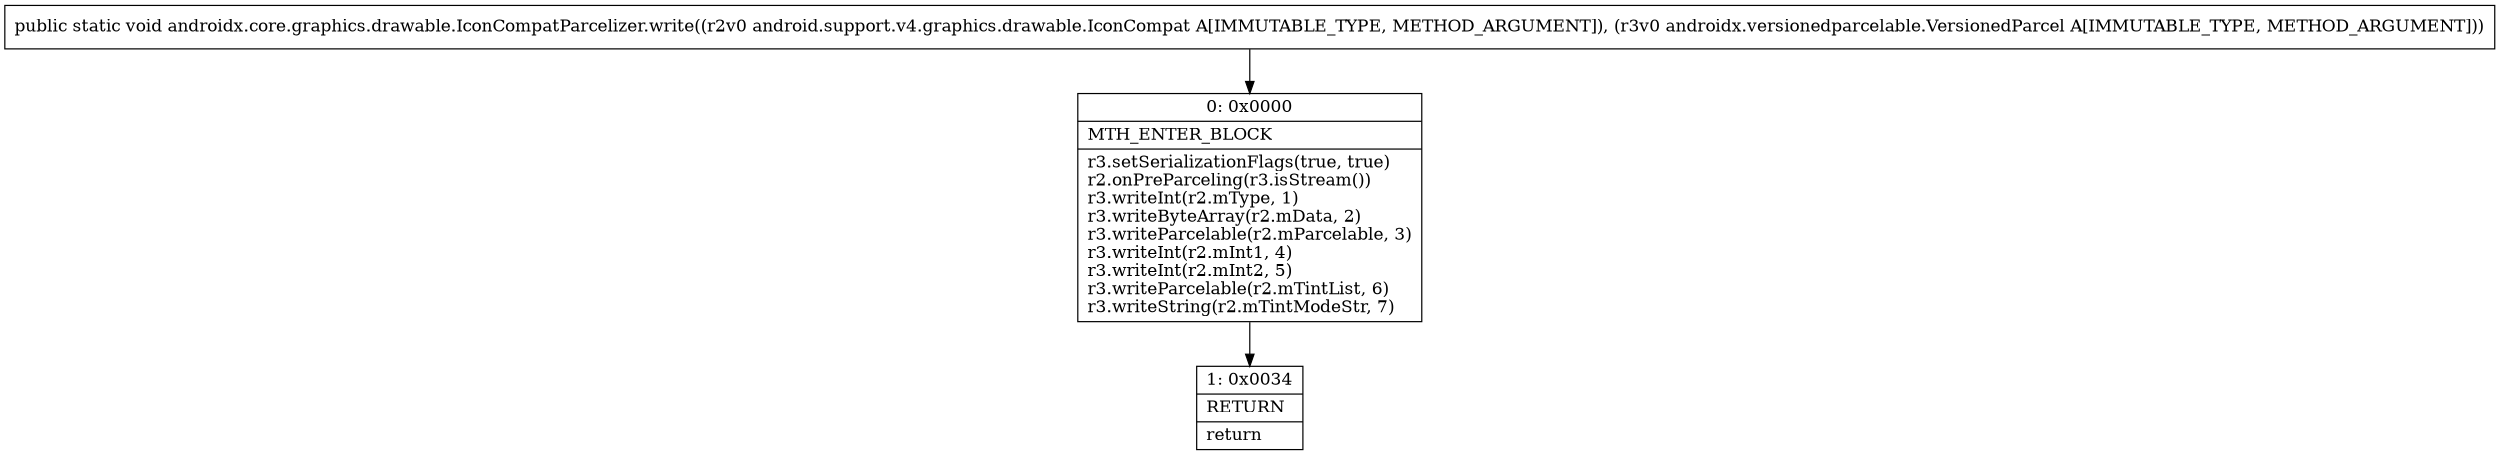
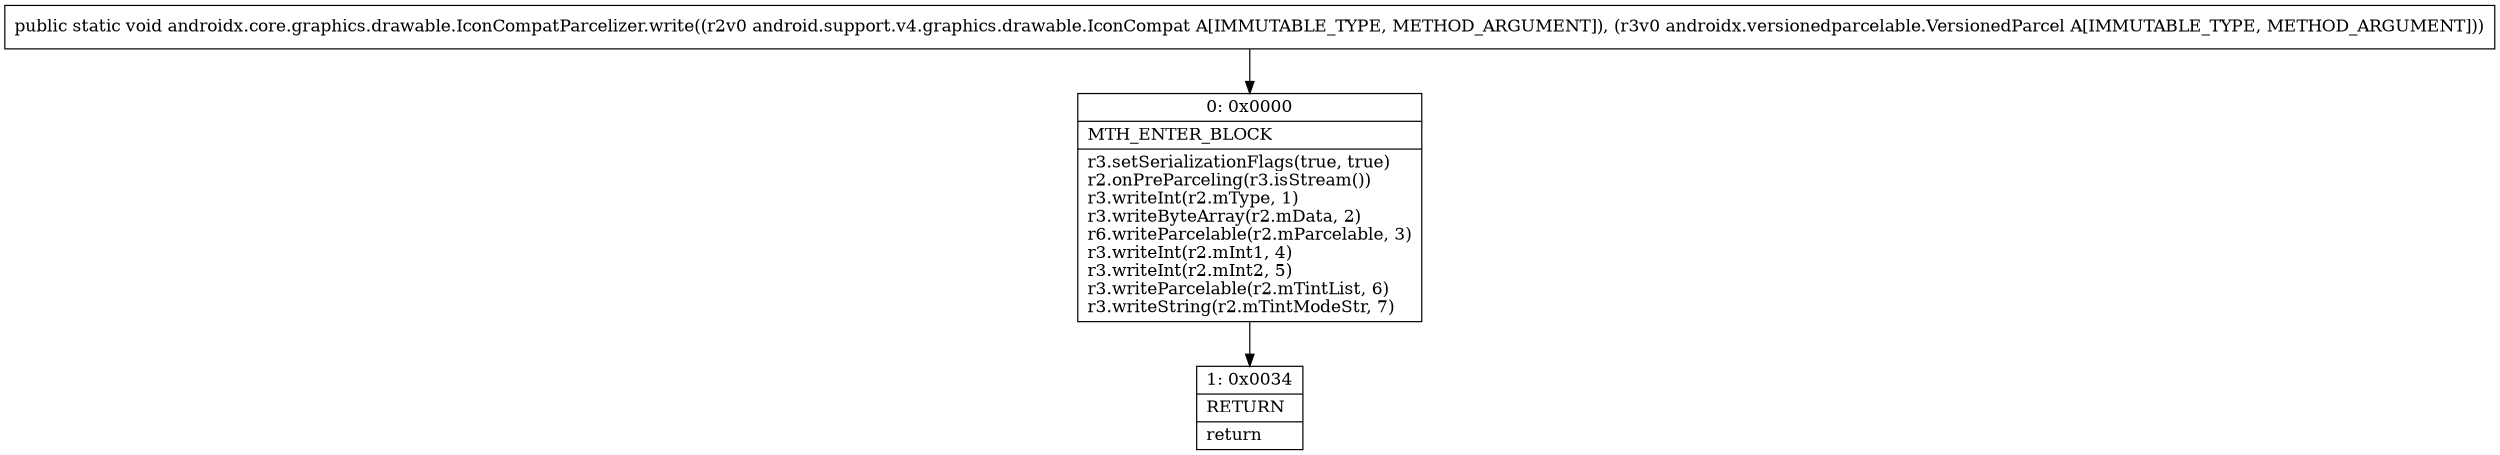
(1250, 235) -> (1250, 235)
